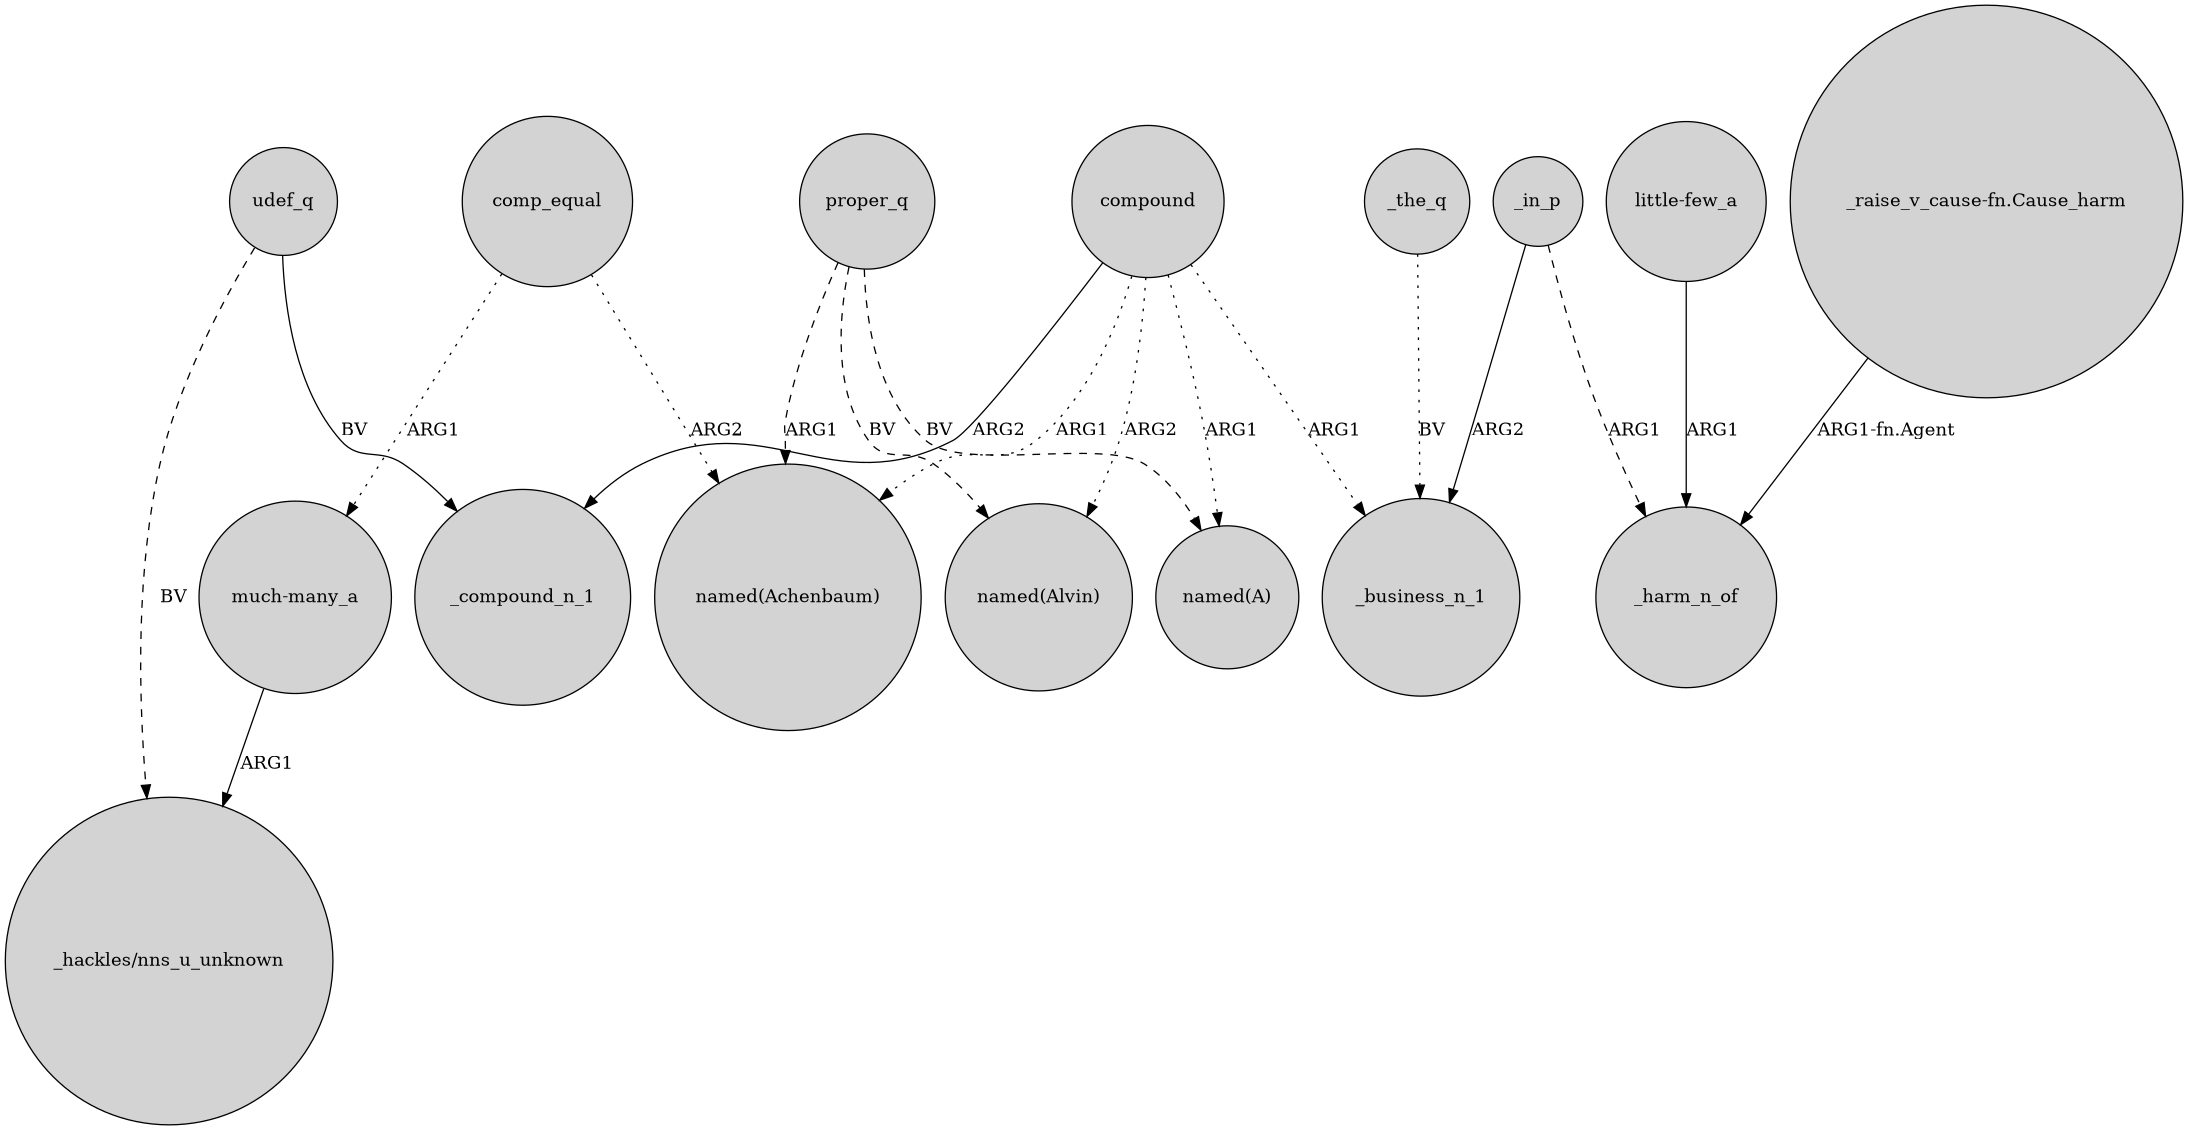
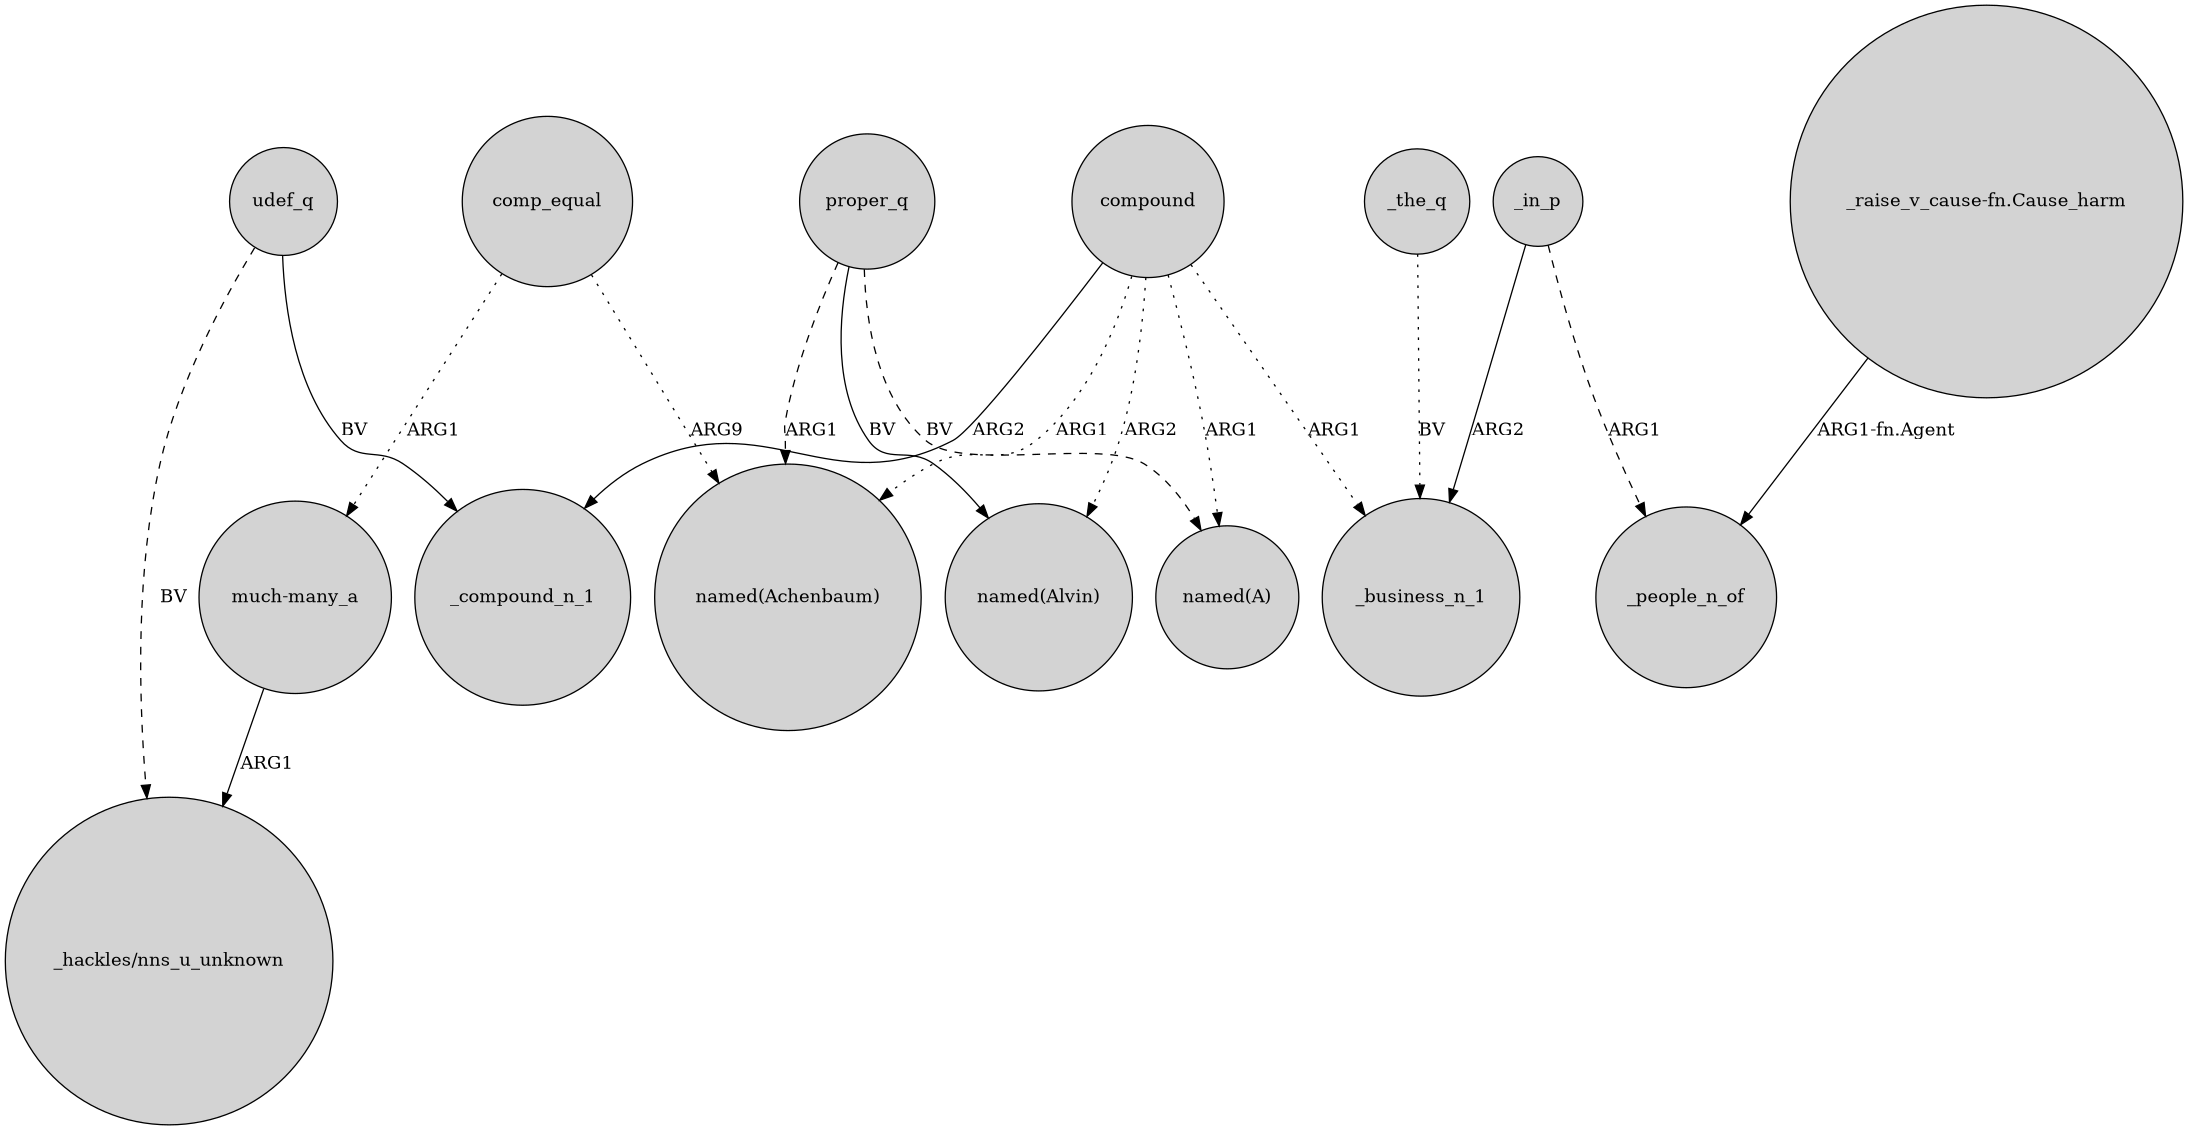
(1686, 201) -> none
(858, 422) -> (858, 422)
(717, 431) -> (717, 431)
(1686, 597) -> (1686, 597)
